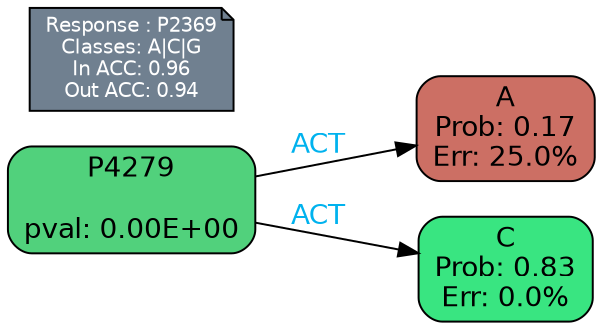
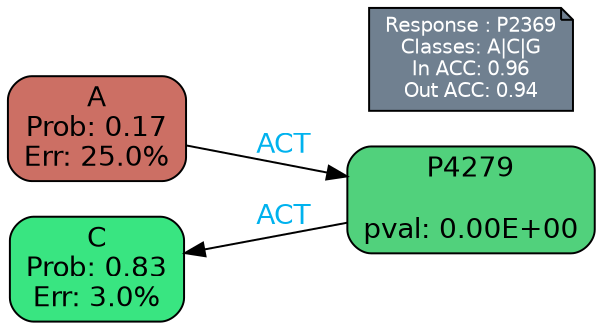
(326, 163) -> (257, 159)
(506, 269) -> (97, 269)
